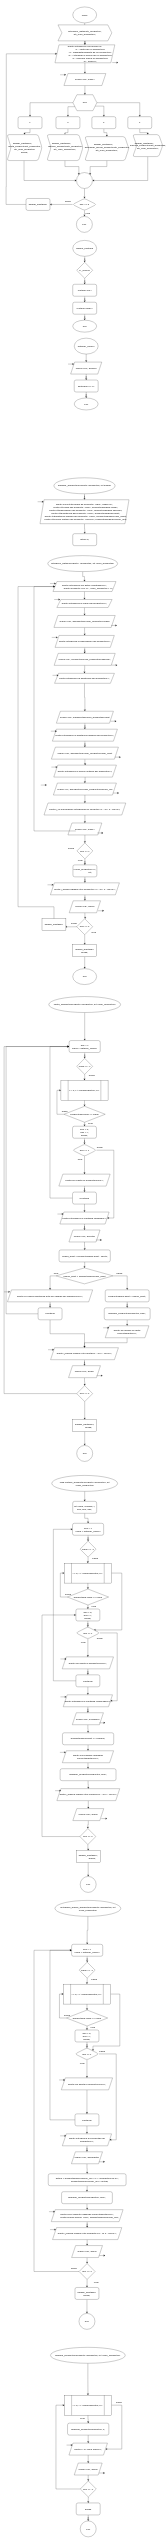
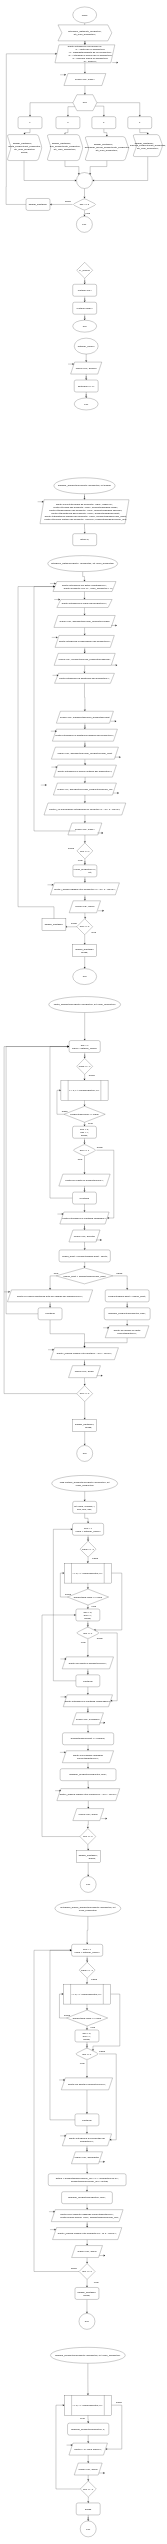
(65, 145) -> (65, 145)
(85, 246) -> none
(85, 257) -> none
